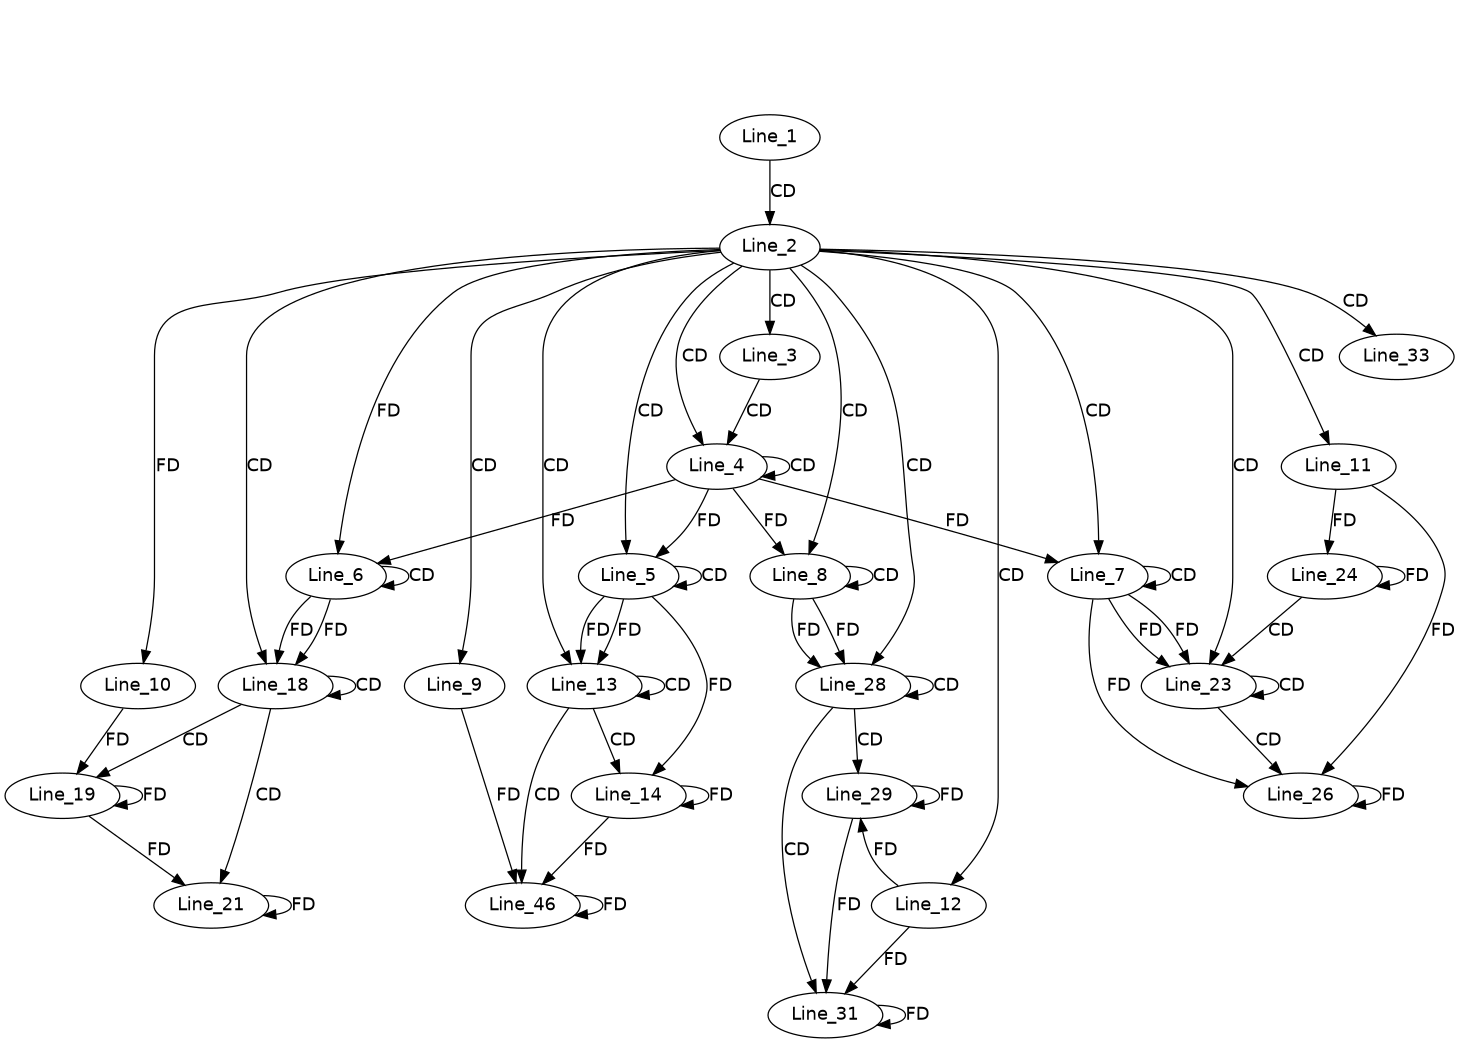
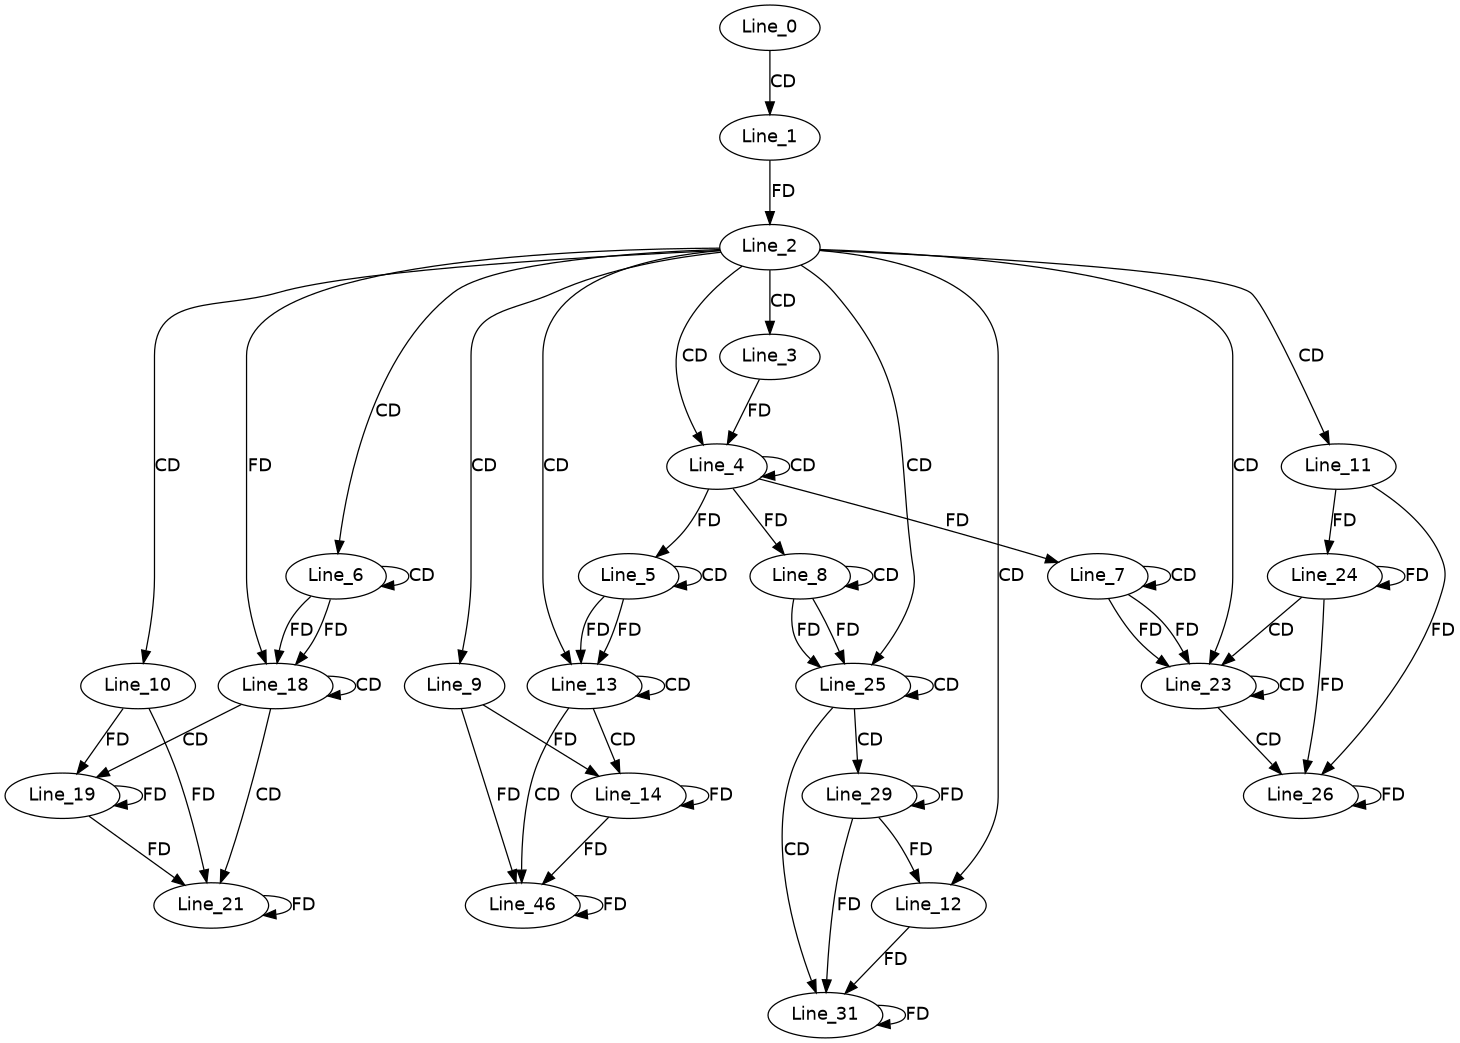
none -> (770, 28)
(783, 192) -> (783, 192)
(1038, 317) -> none
(1397, 357) -> none
(642, 385) -> none
(841, 400) -> none
(388, 412) -> (388, 412)
(759, 412) -> (759, 412)
(168, 467) -> (168, 467)
(260, 467) -> (260, 467)
(533, 520) -> none
(706, 679) -> (535, 737)
(853, 686) -> (853, 686)
(1119, 724) -> (1319, 680)
none -> (182, 787)
(875, 862) -> (898, 843)
